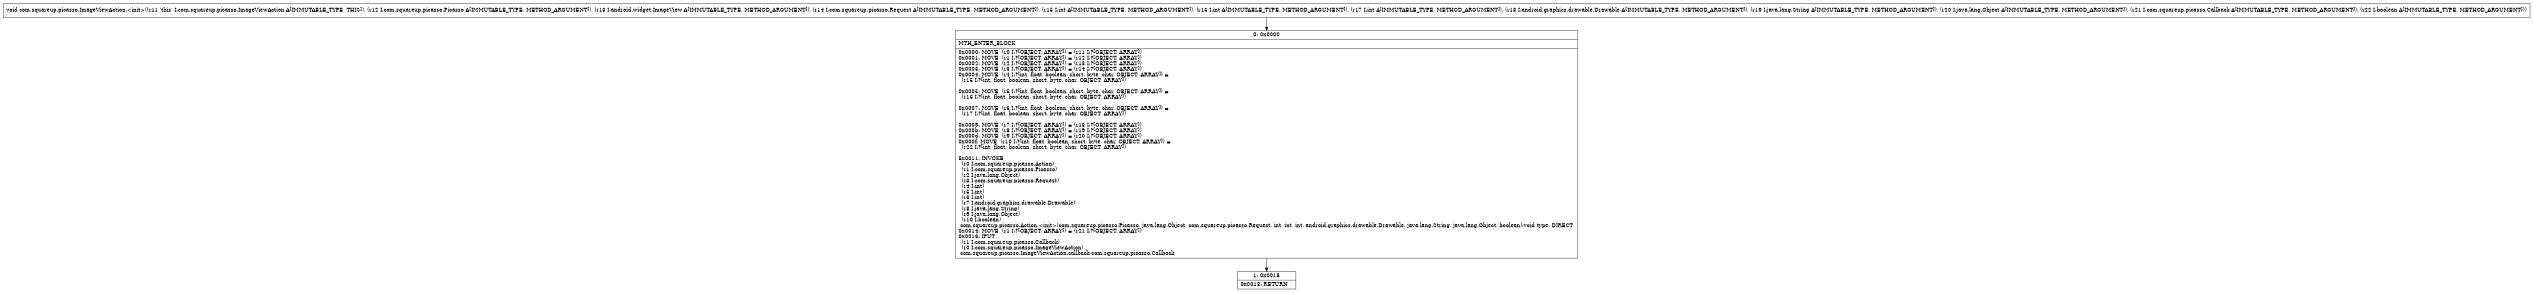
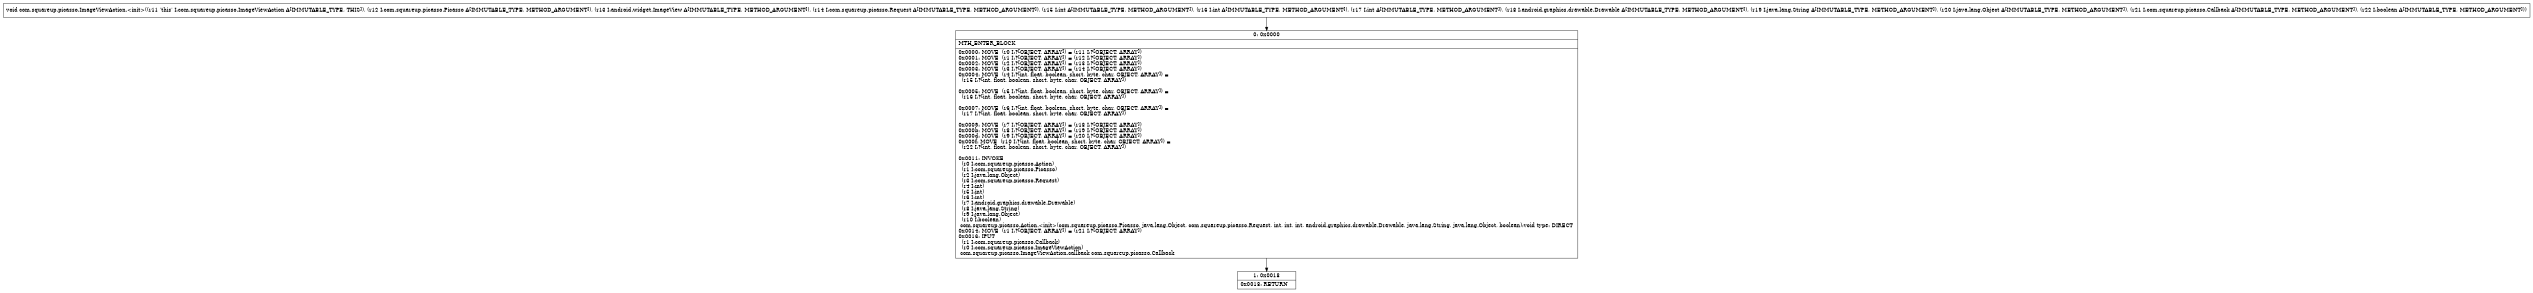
(983, 159) -> (983, 159)
